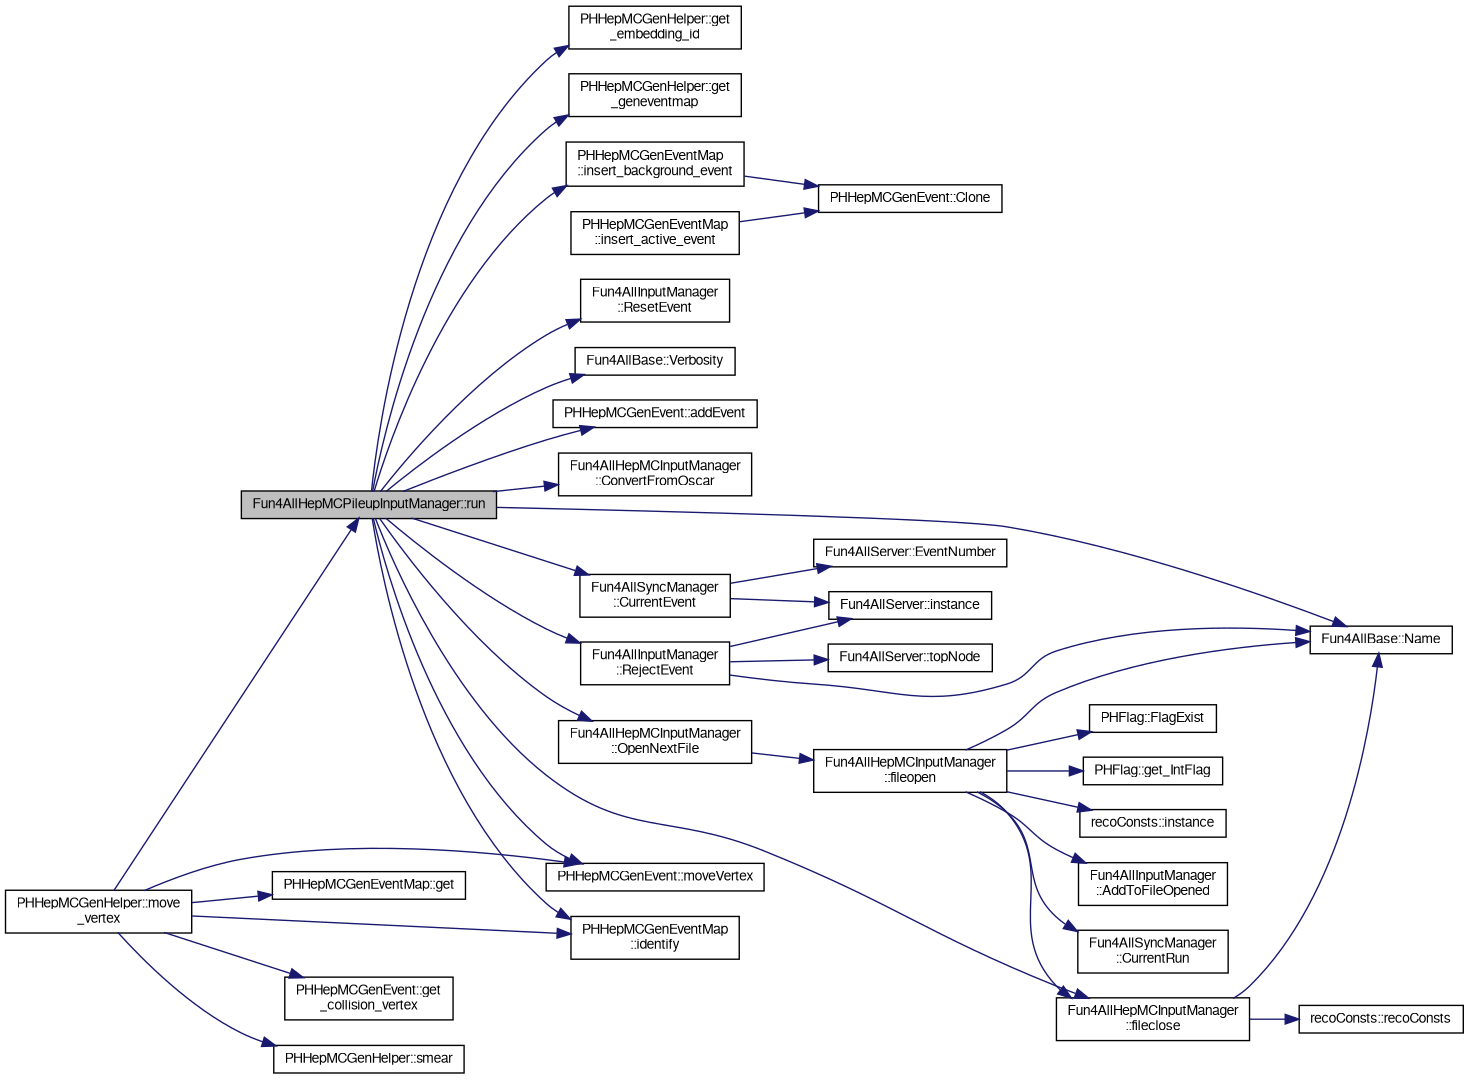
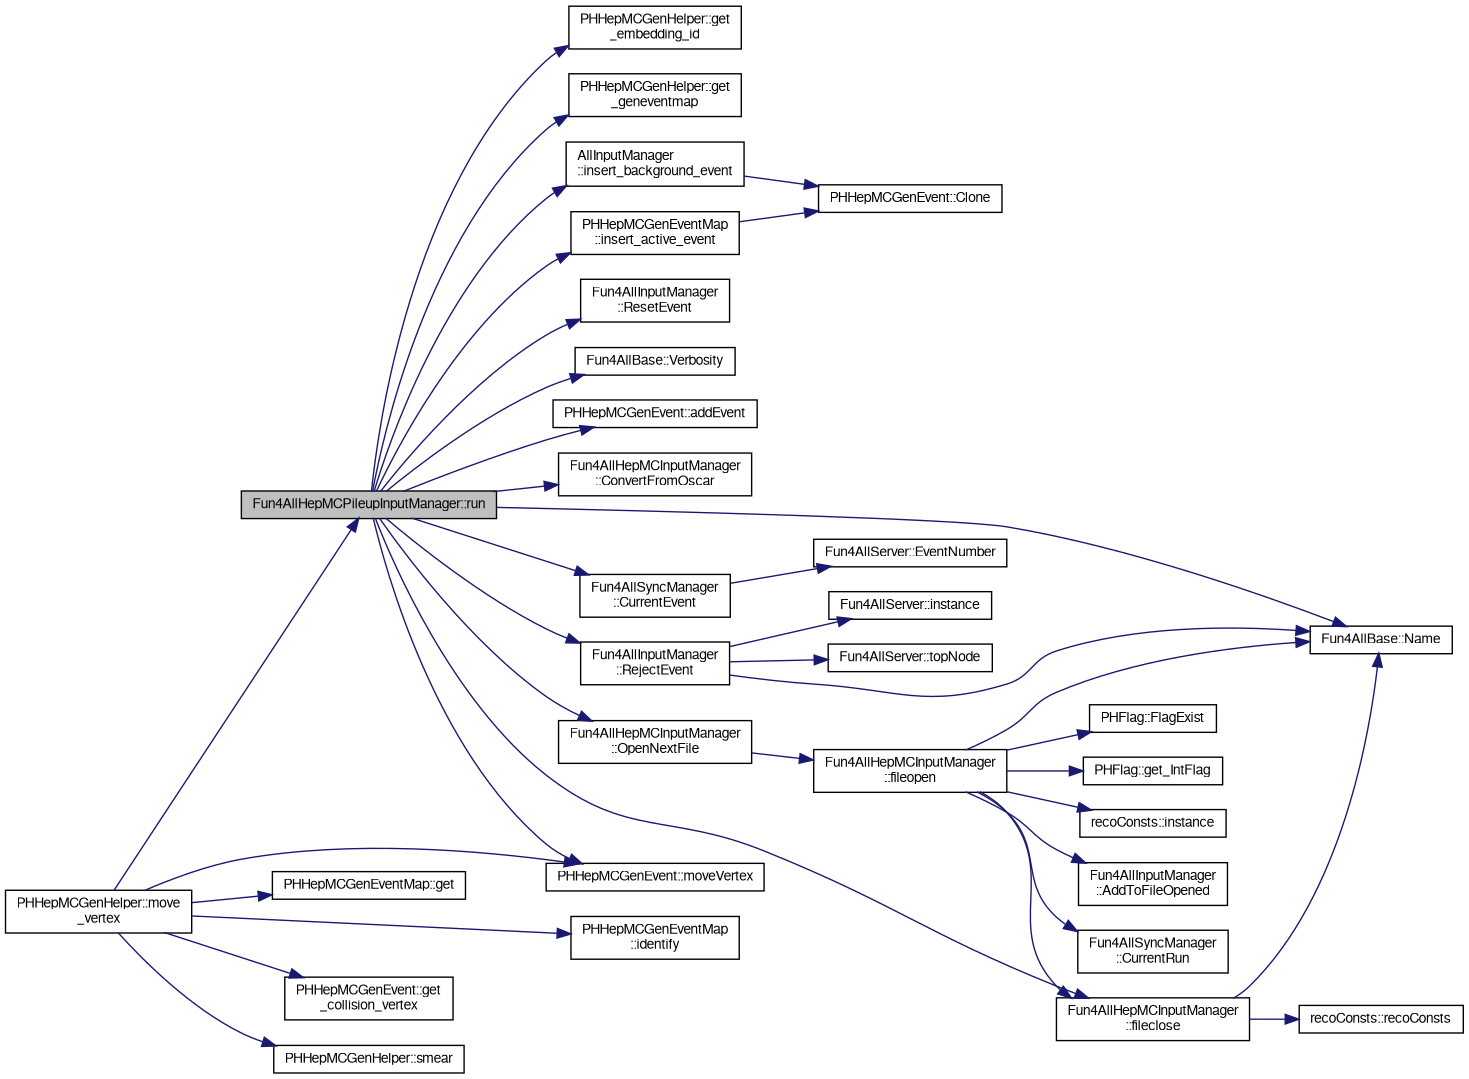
(655, 164) -> (655, 164)
(773, 600) -> none
(432, 732) -> (452, 363)
